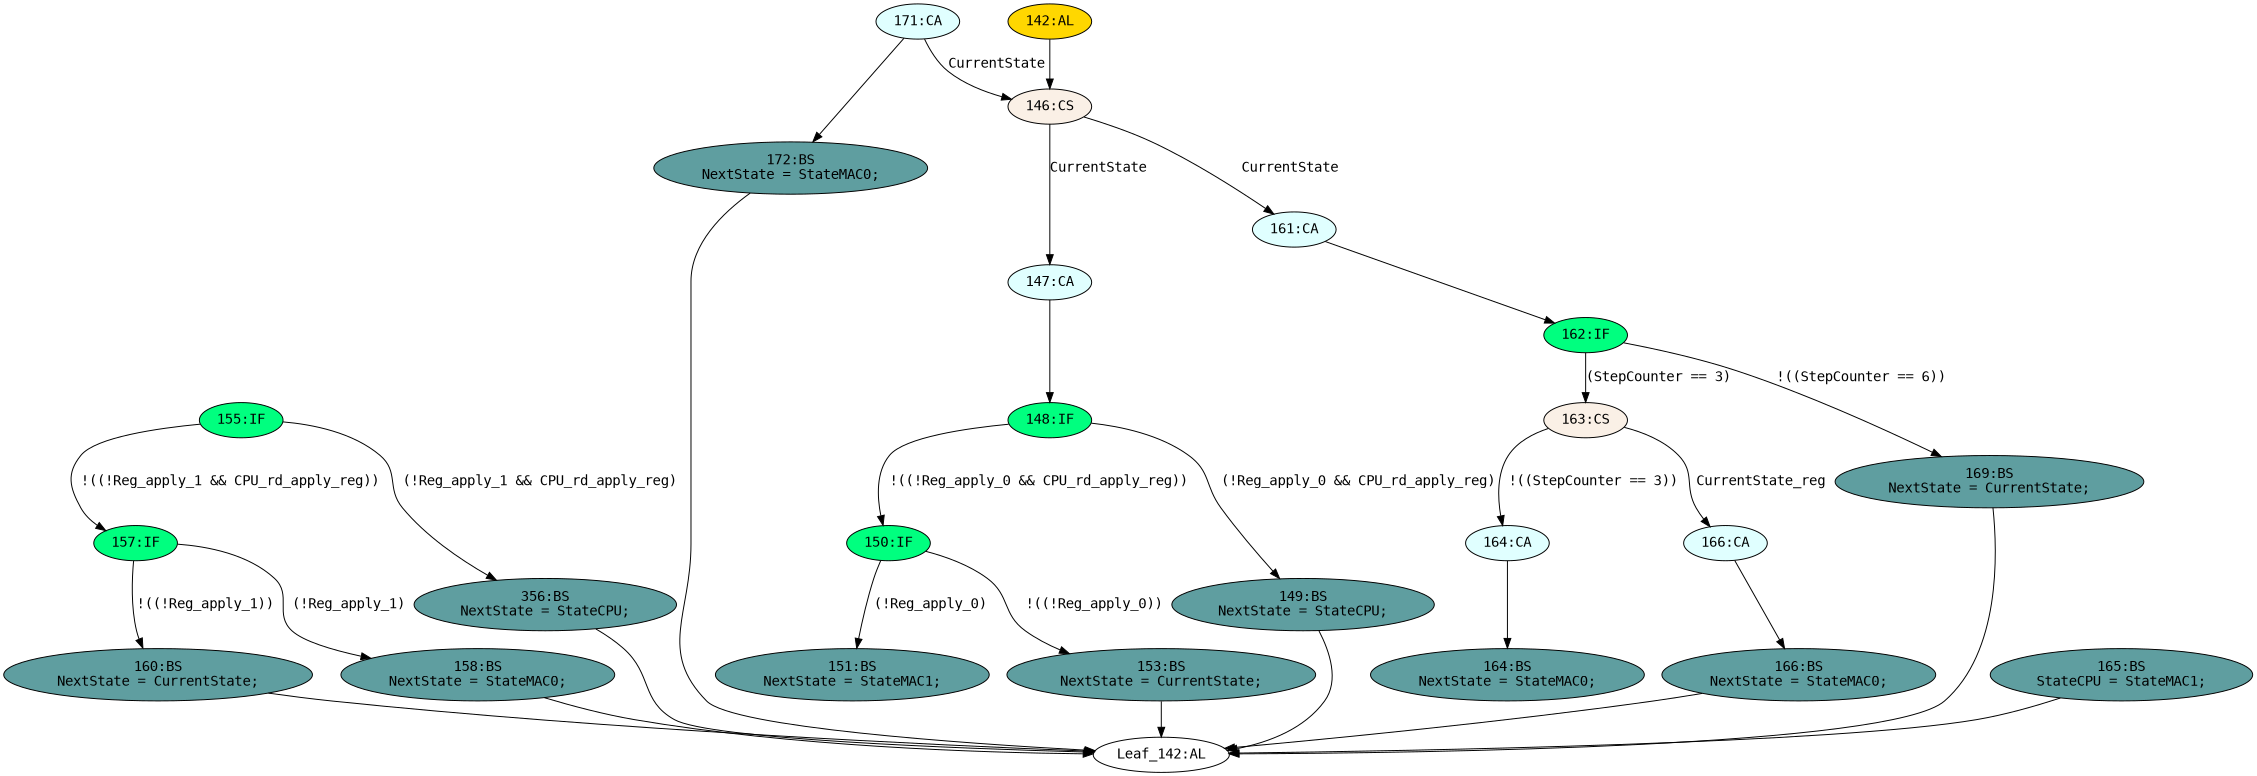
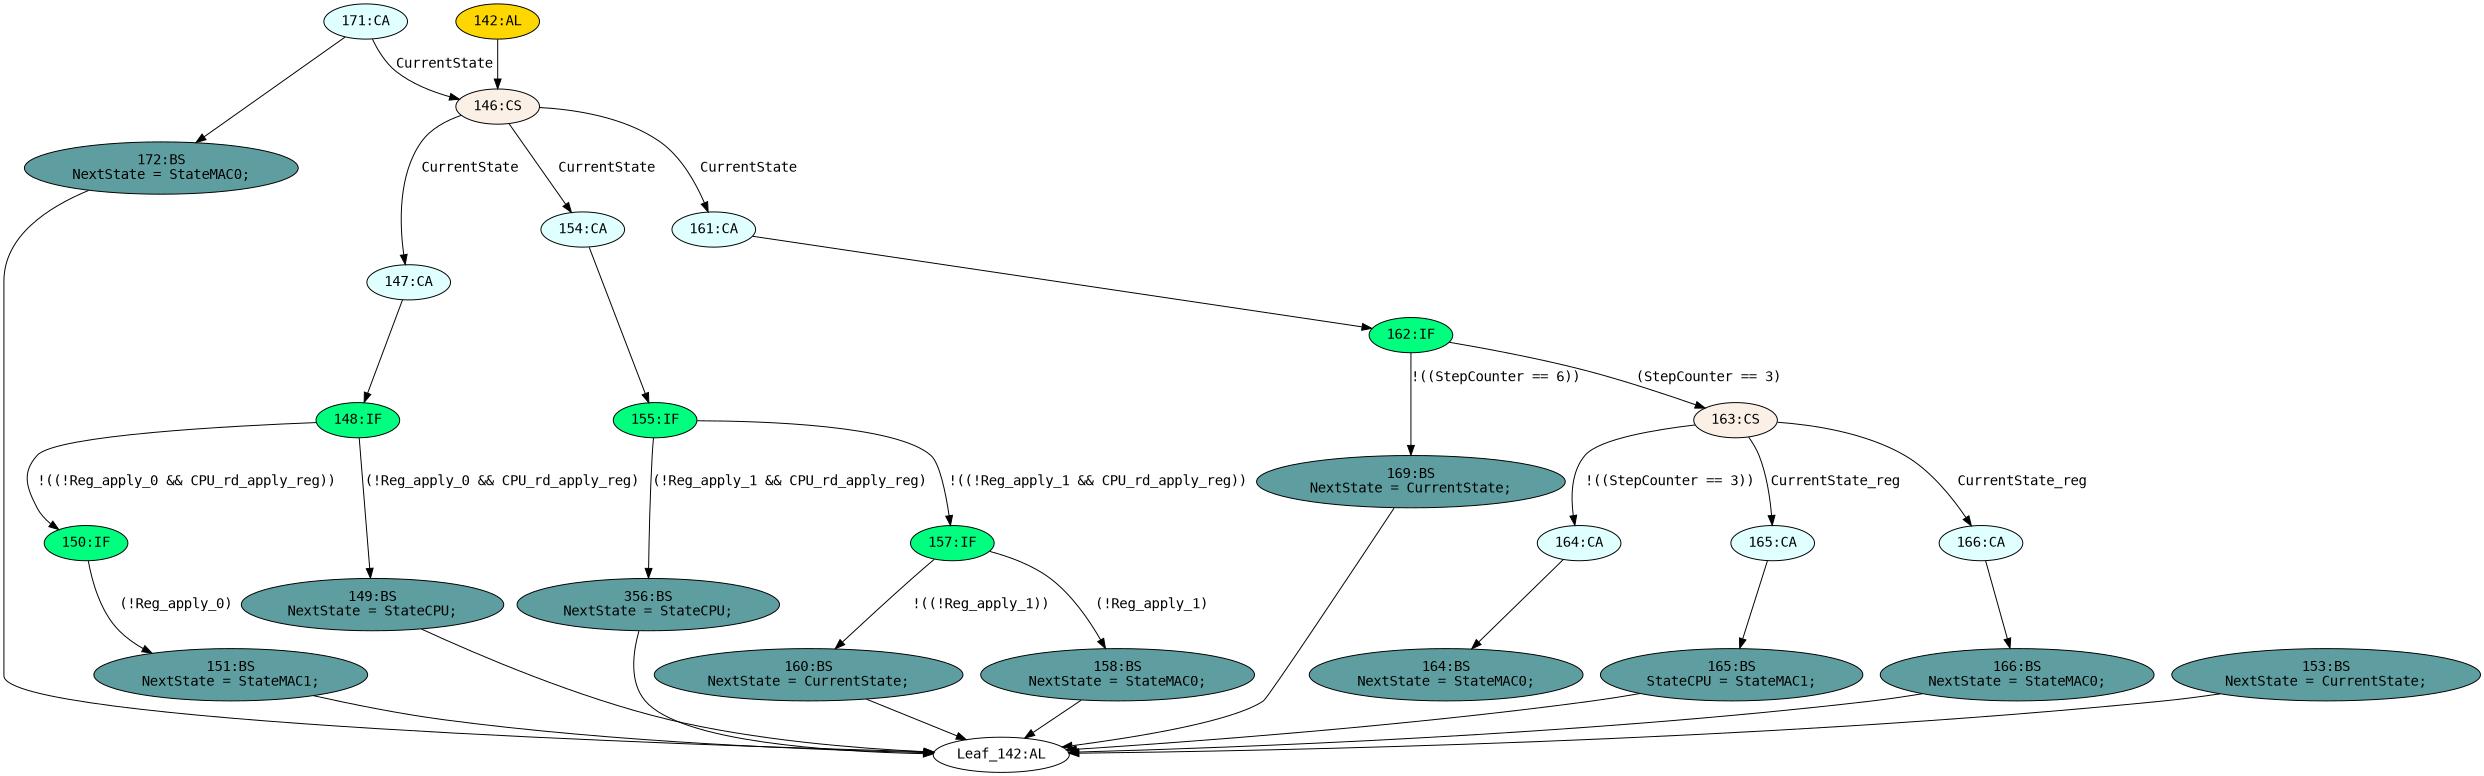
none -> (583, 230)
none -> (1773, 543)
(1000, 592) -> none
none -> (556, 732)
